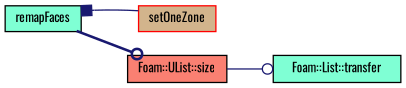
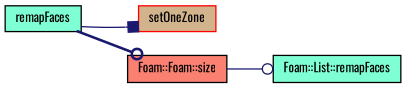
(116, 10) -> (103, 27)
(177, 69) -> (177, 69)
(337, 69) -> (337, 69)
